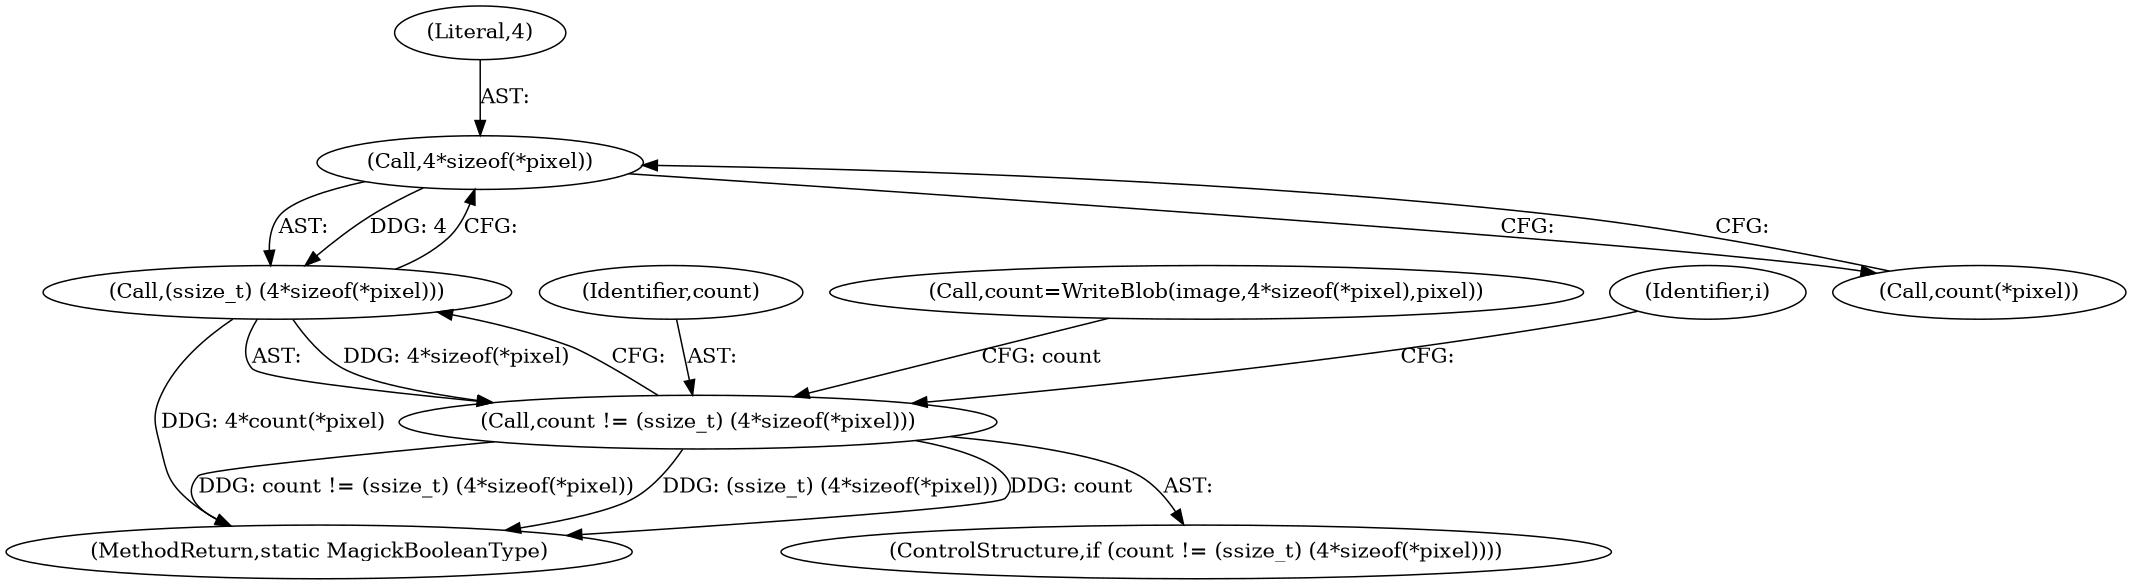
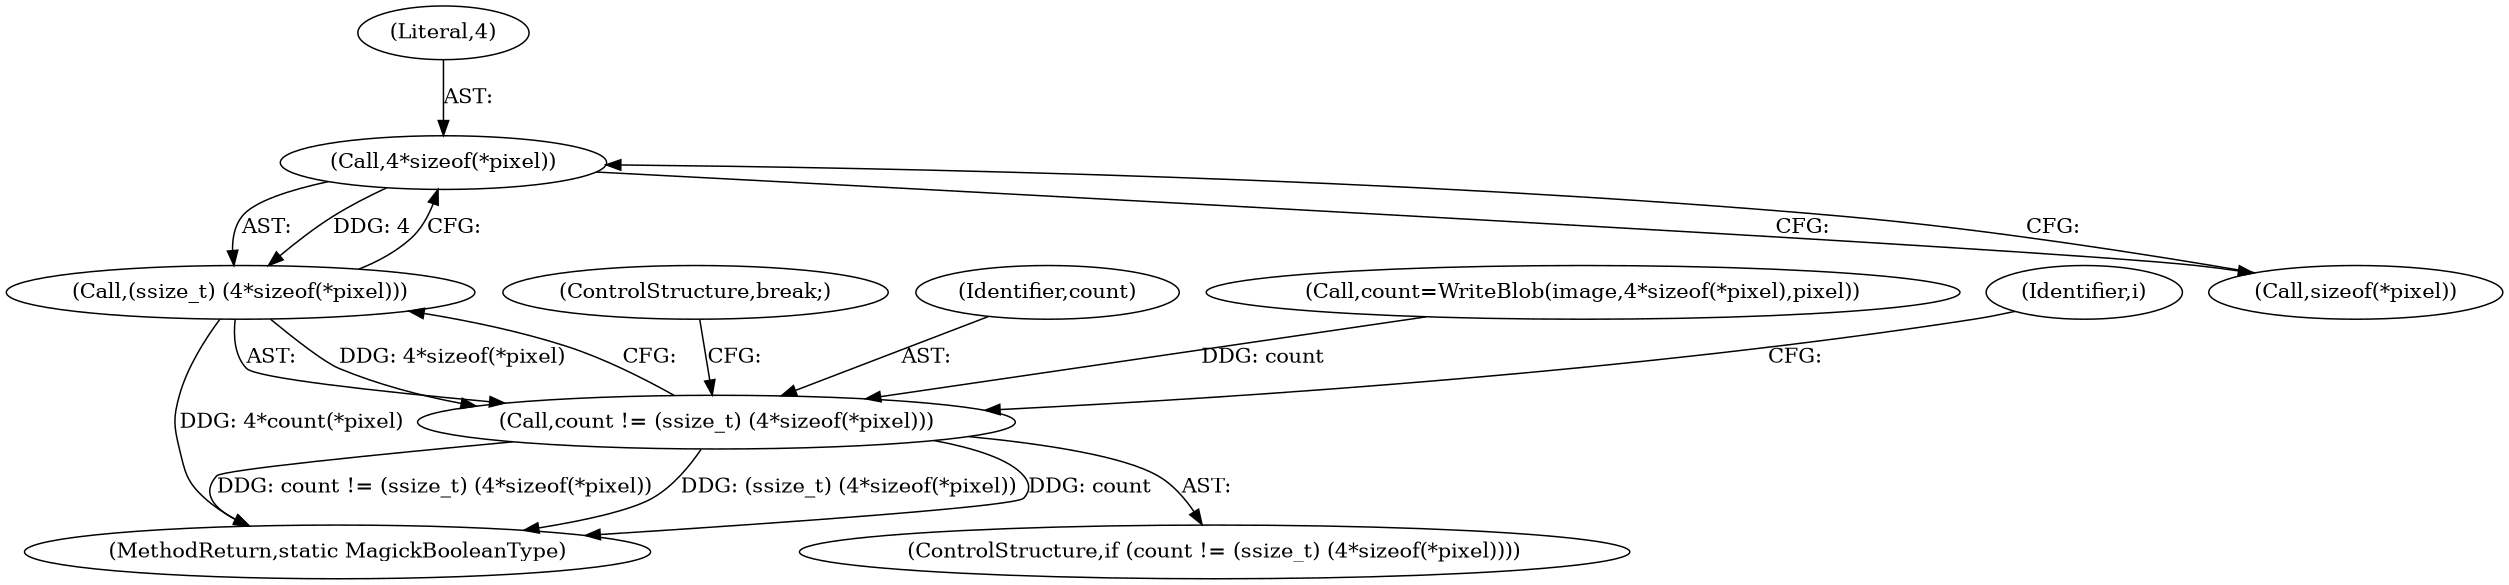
none -> (696, 292)
(1979, 292) -> (2356, 292)
(1042, 357) -> (1263, 357)
